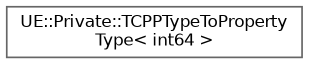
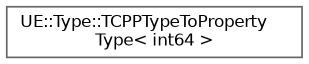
(154, 32) -> (154, 32)
